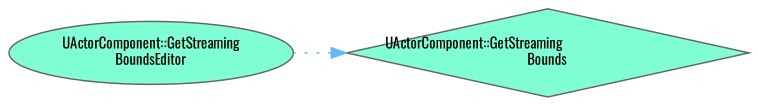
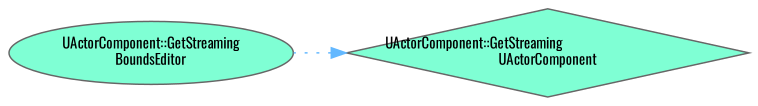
(548, 53) -> (548, 53)
